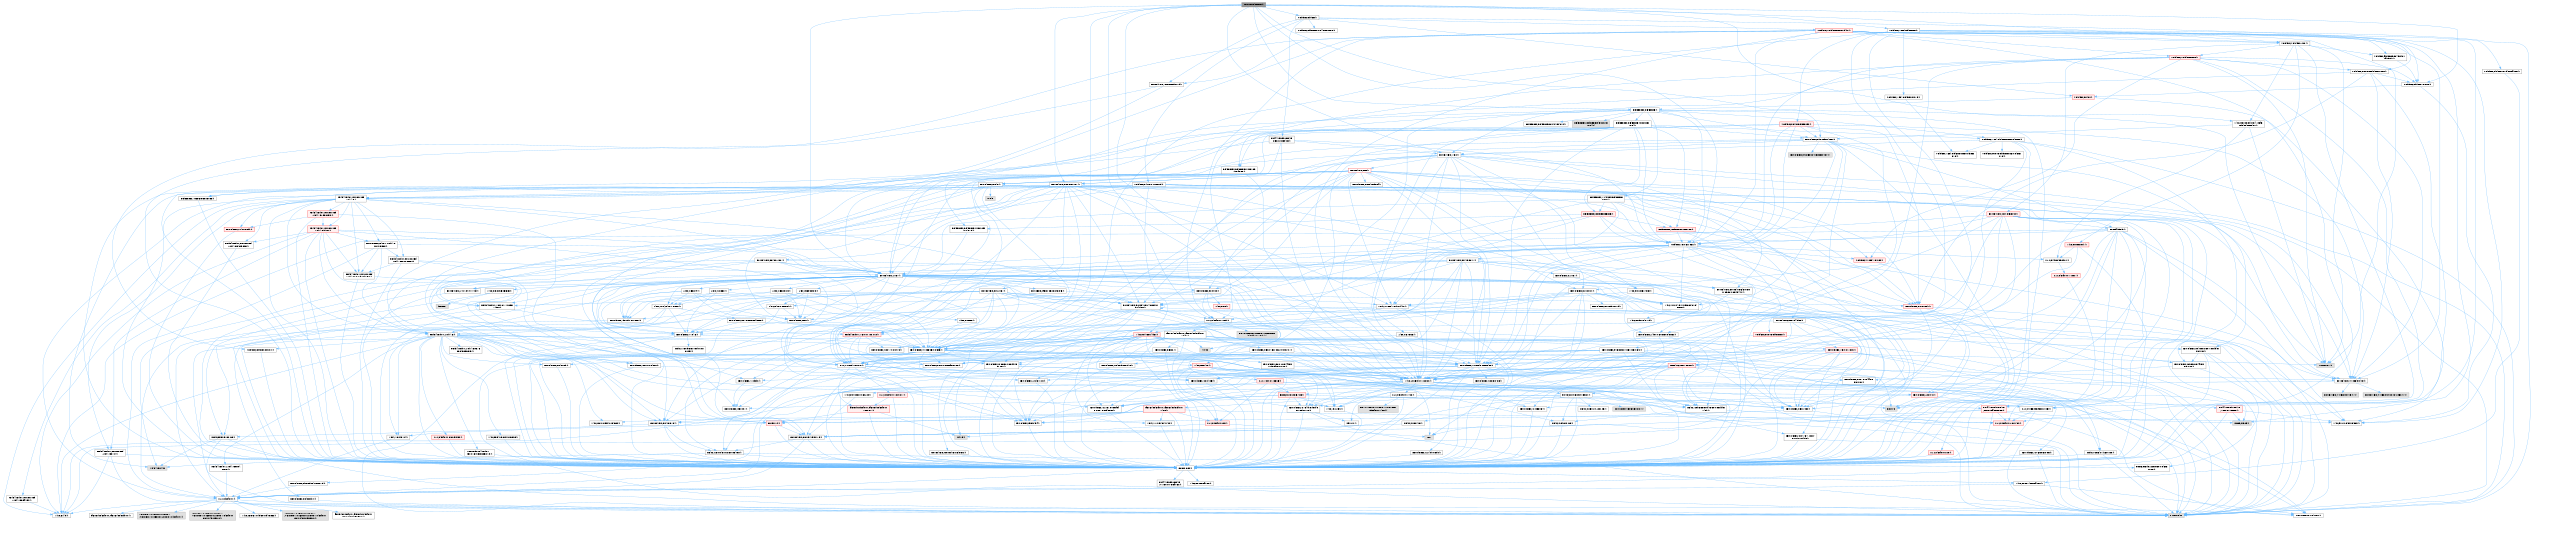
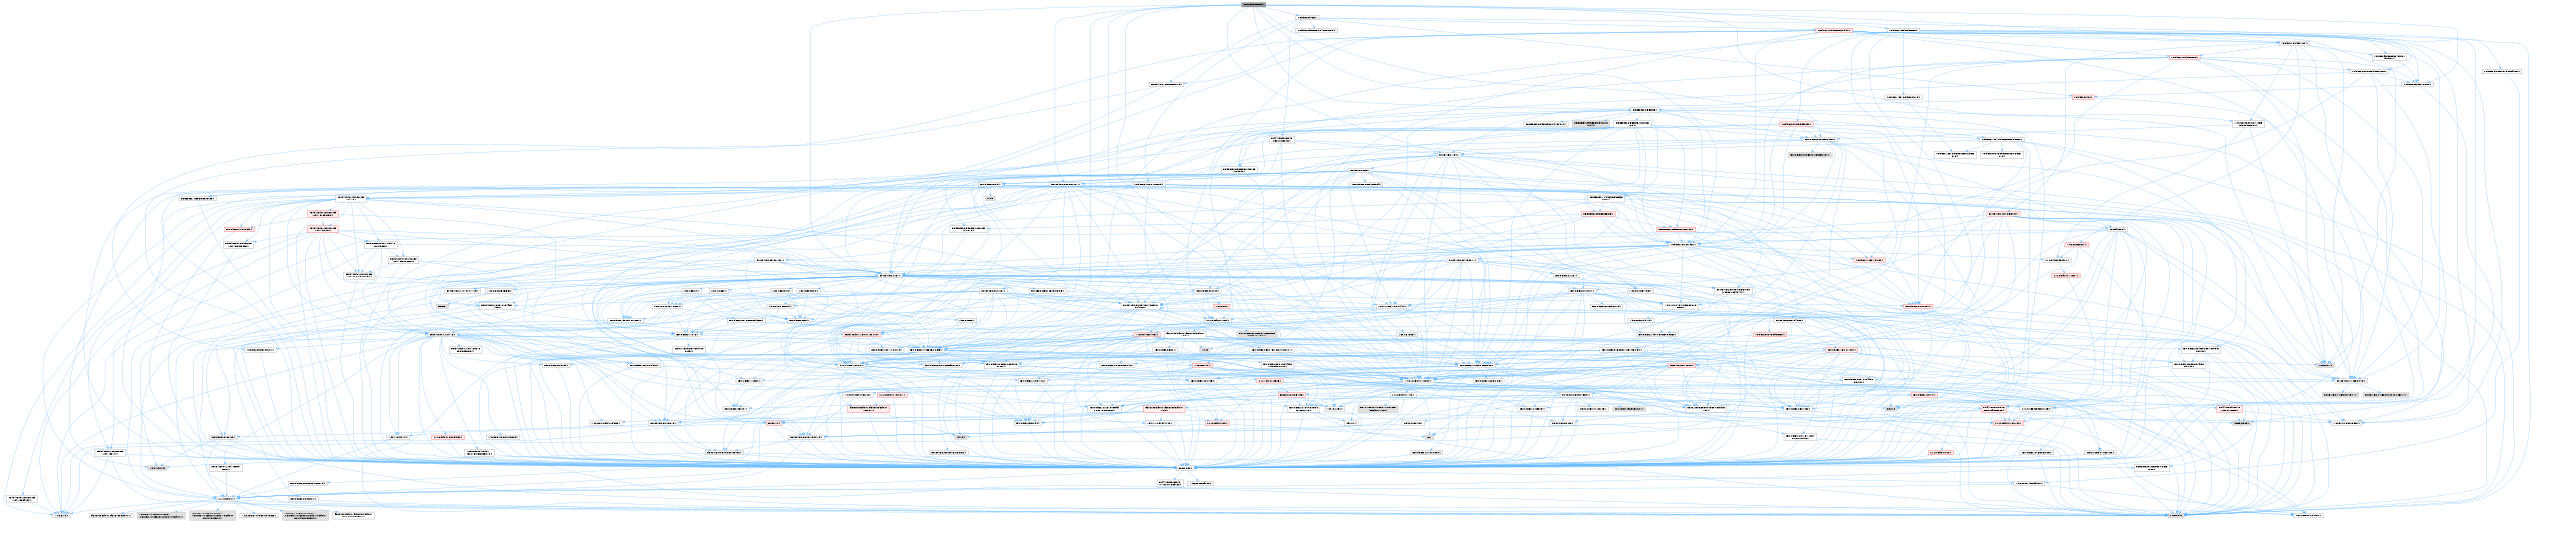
(1360, 170) -> (1360, 170)
(497, 306) -> (497, 306)
none -> (751, 311)
